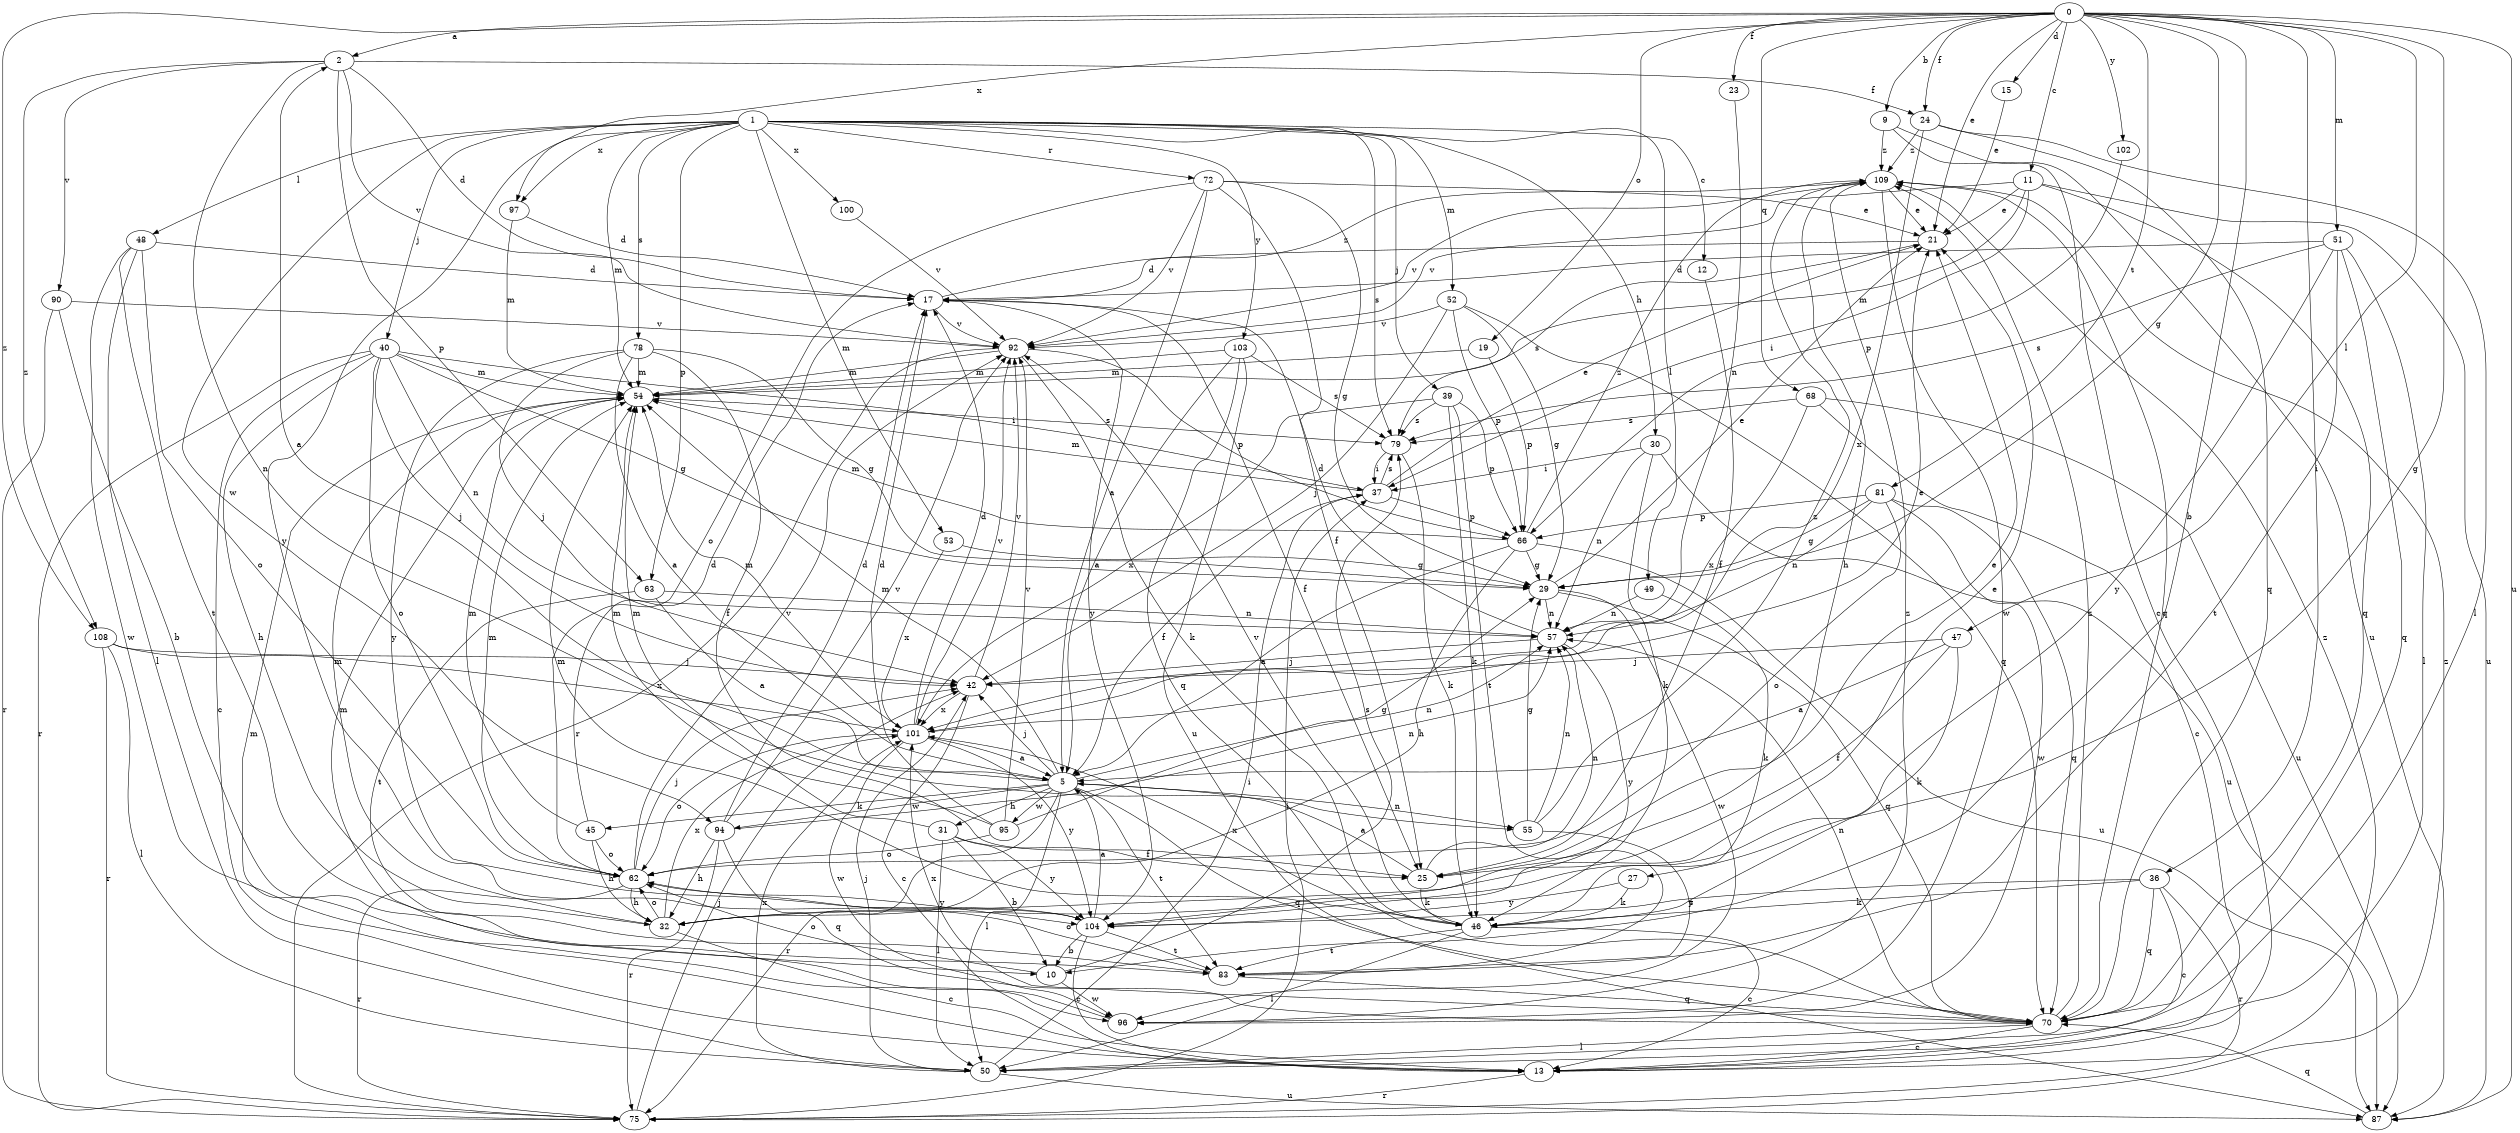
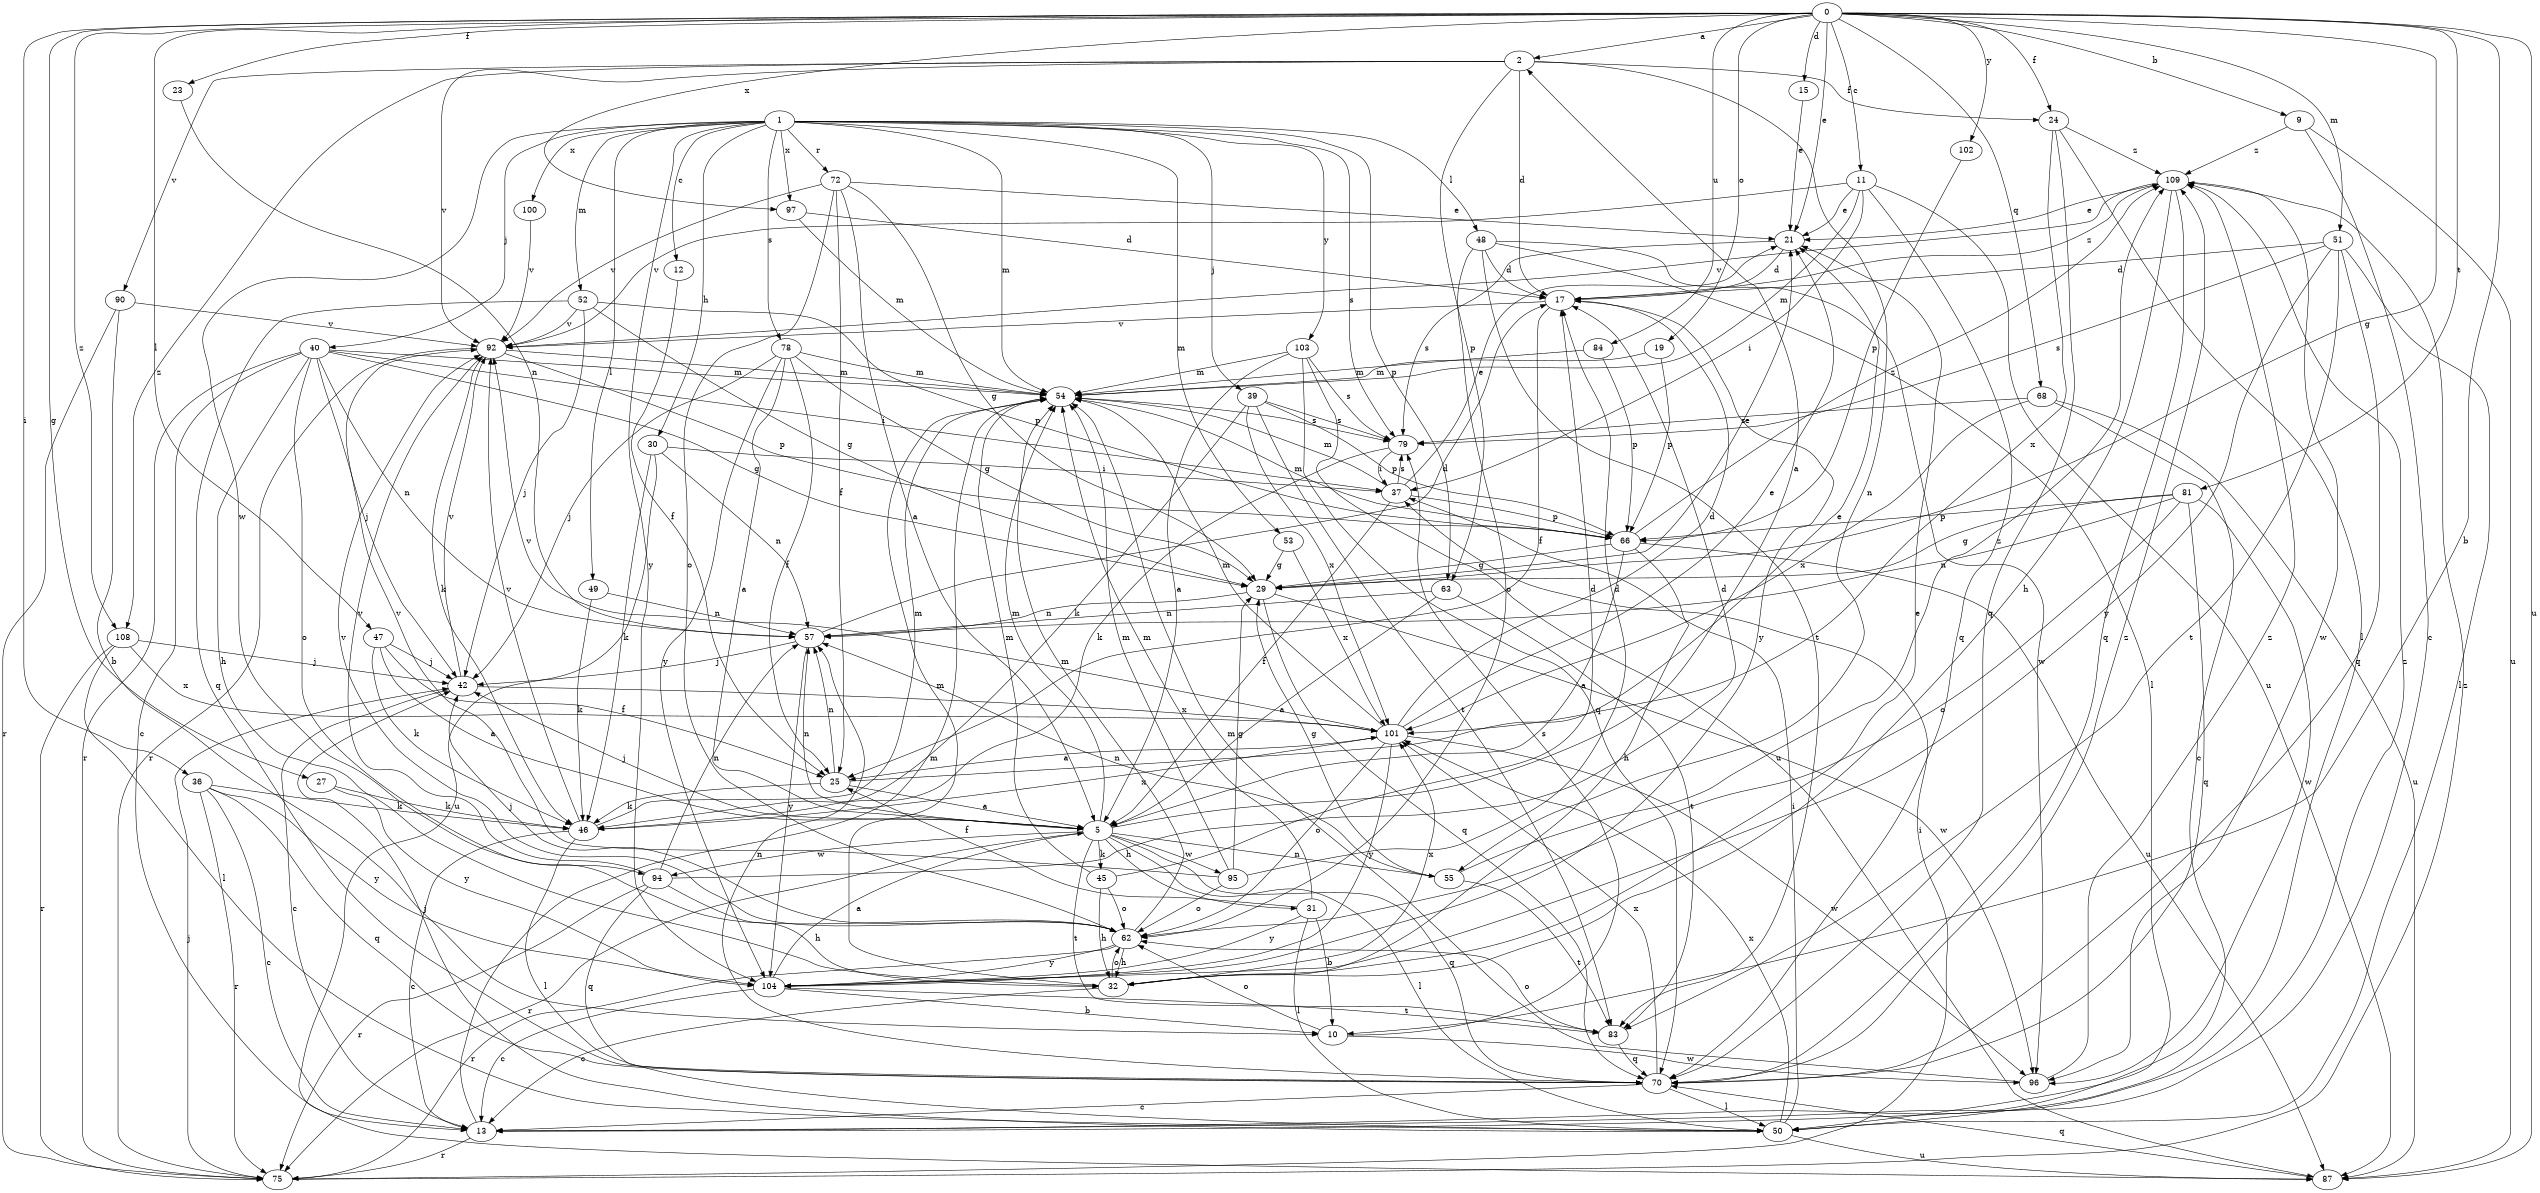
none -> (1598, 349)
(989, 751) -> (1116, 751)
(1329, 948) -> none
